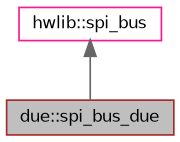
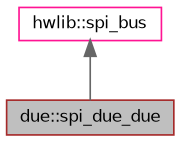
(90, 118) -> (90, 118)
